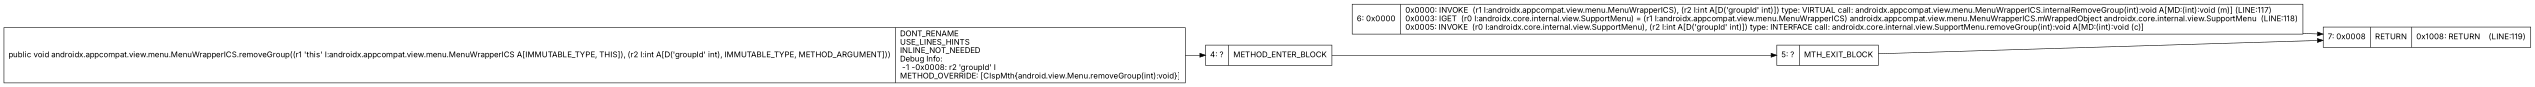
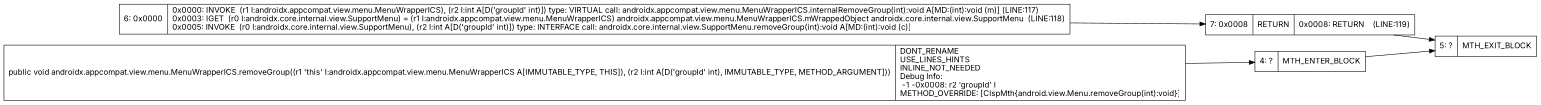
(2471, 37) -> (1354, 25)
(2098, 47) -> (1411, 37)
(1280, 55) -> (1322, 61)
